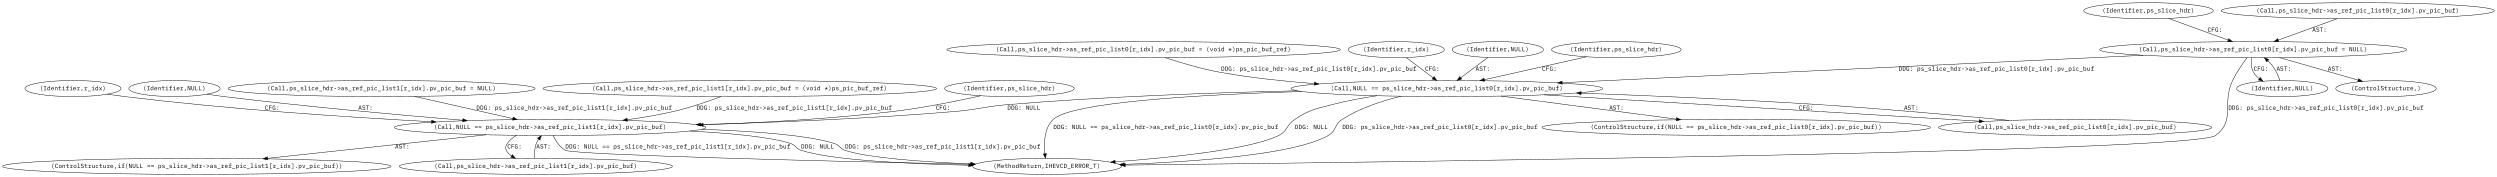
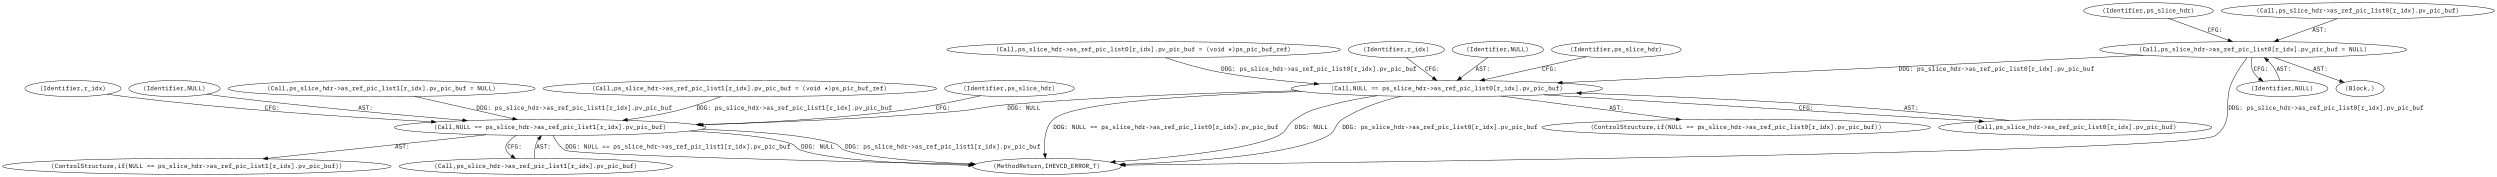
(2386, 89) -> (2360, 89)
